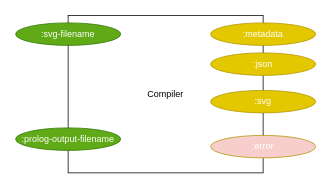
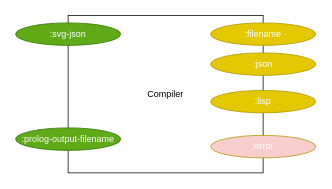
(68, 34) -> (68, 34)
(263, 34) -> (263, 34)
(263, 102) -> (263, 102)
